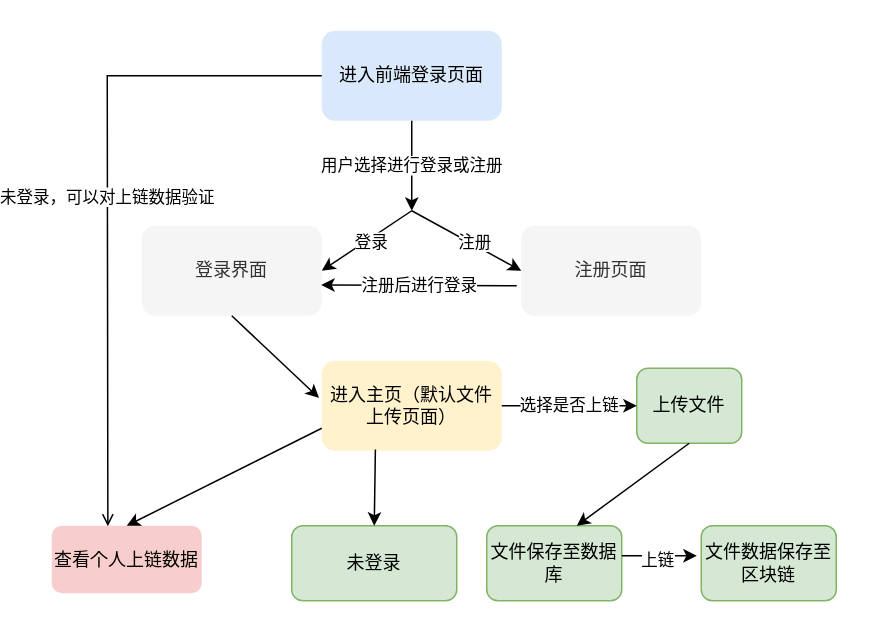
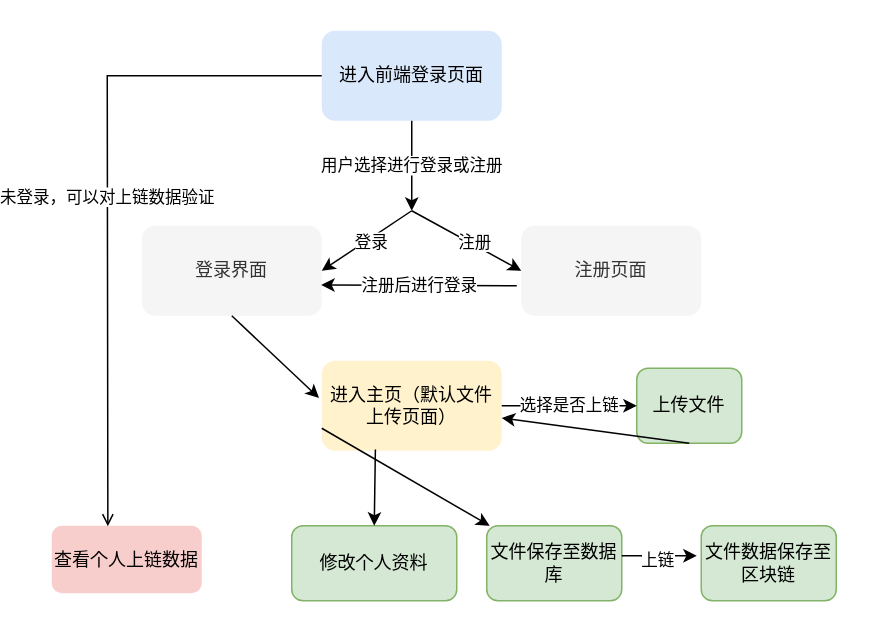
(229, 475) -> (402, 475)
(637, 481) -> (601, 431)
(374, 563) -> (374, 563)
